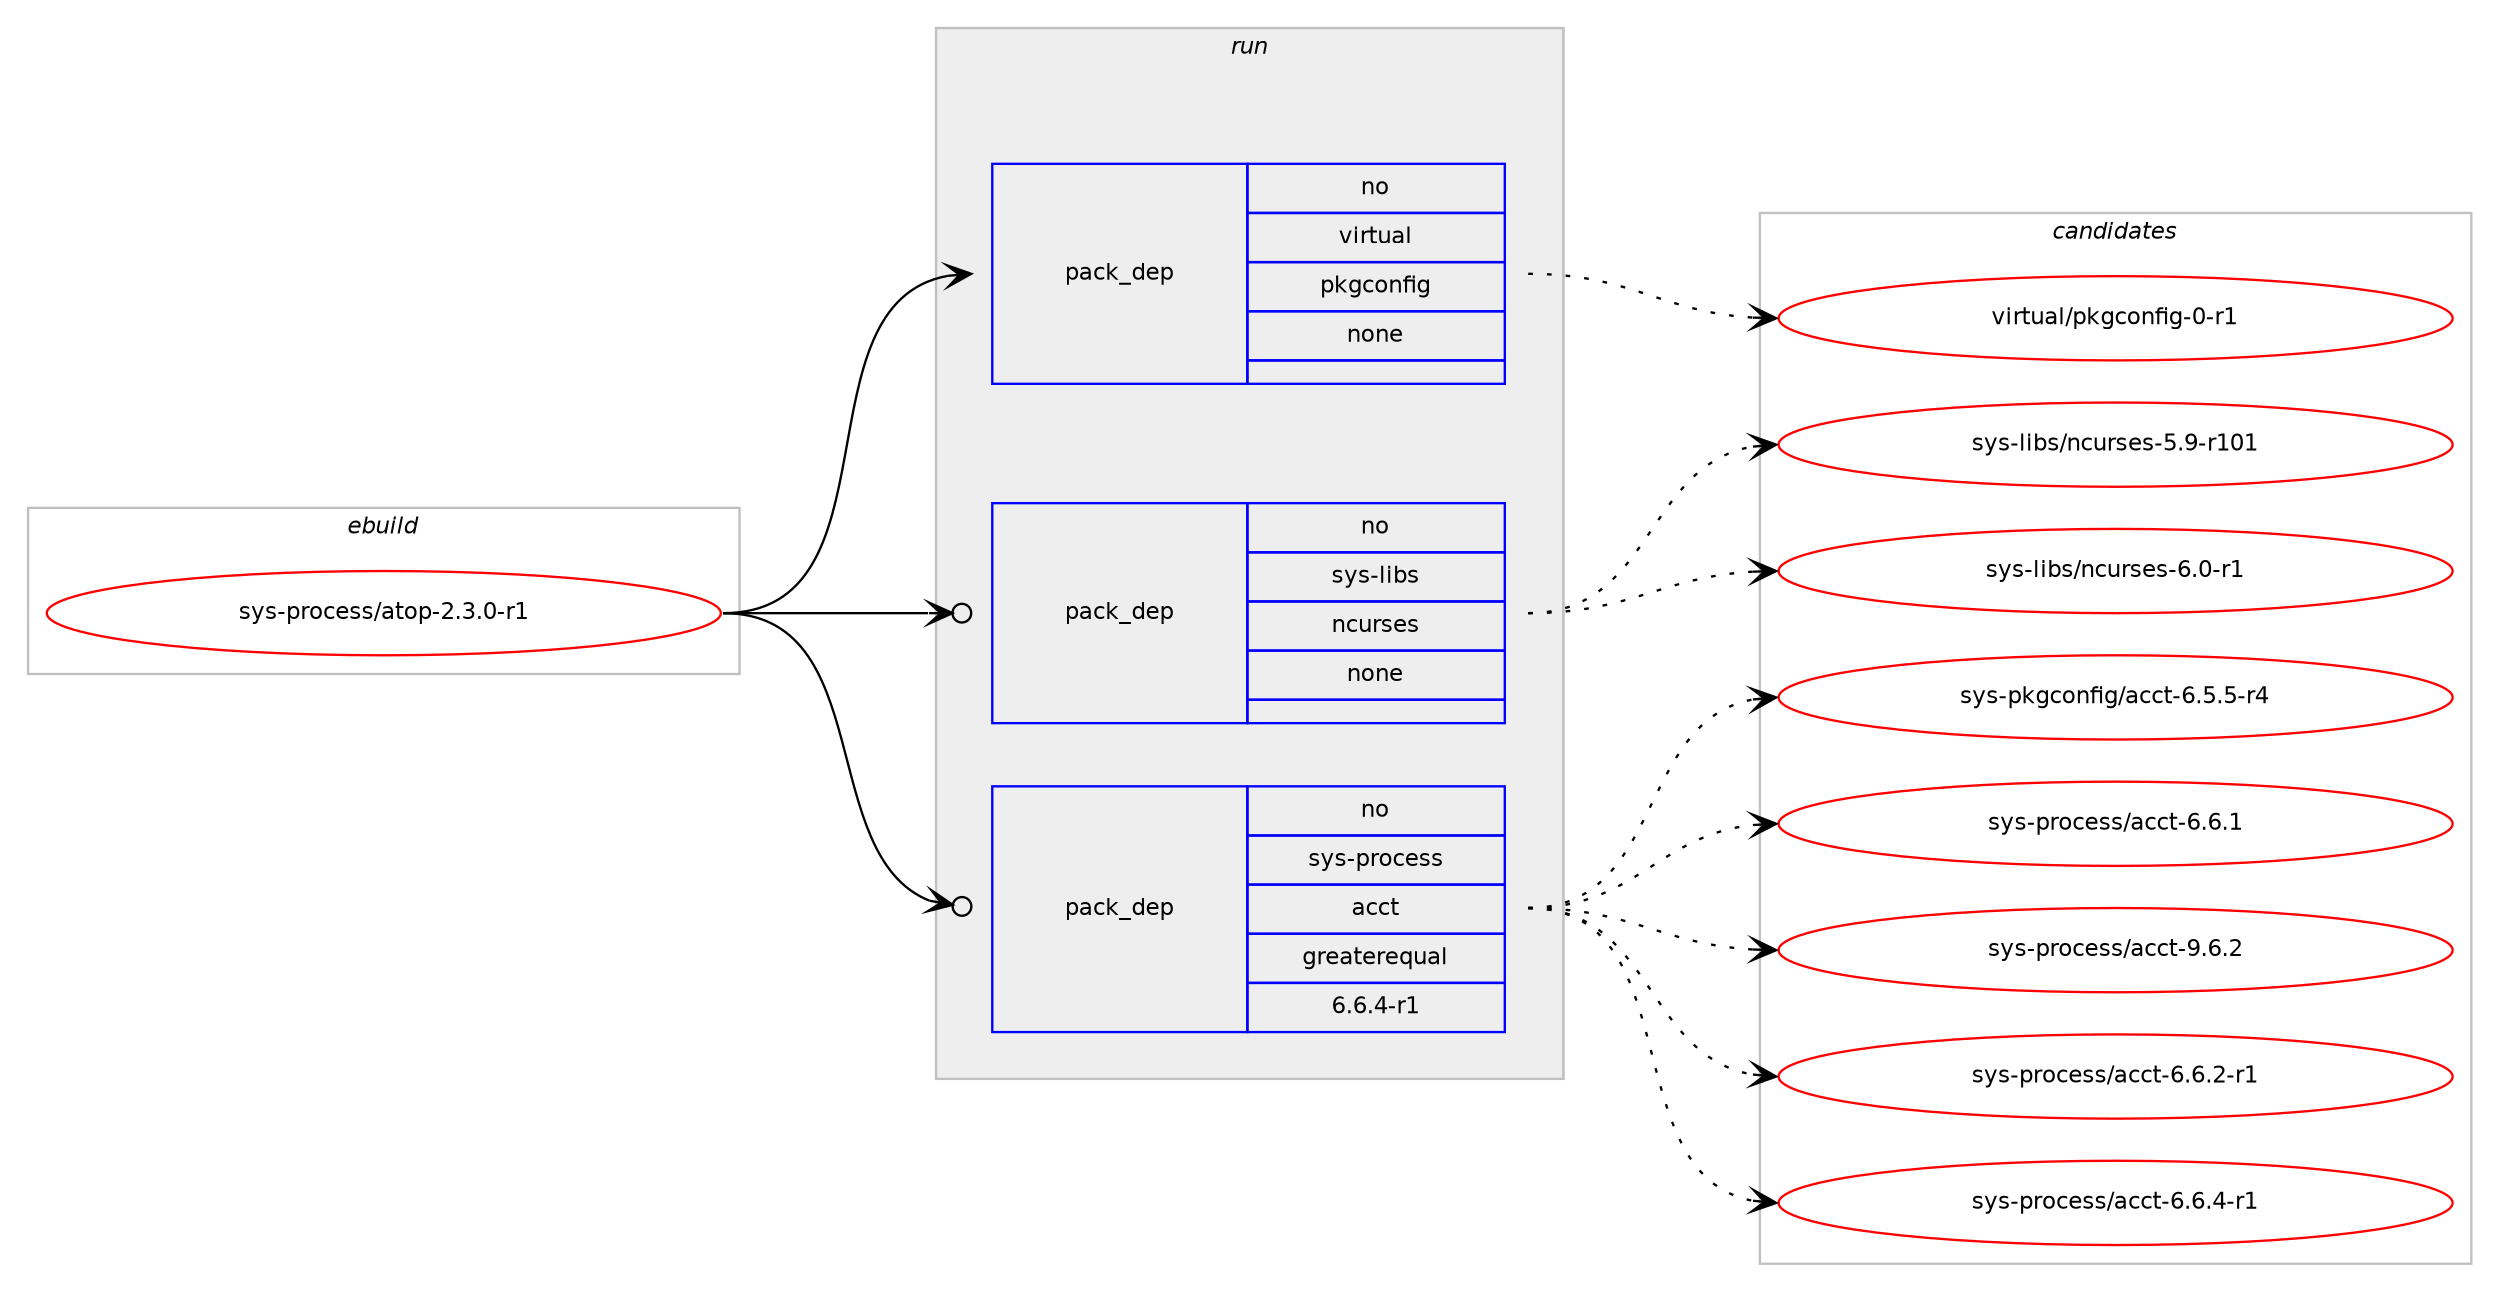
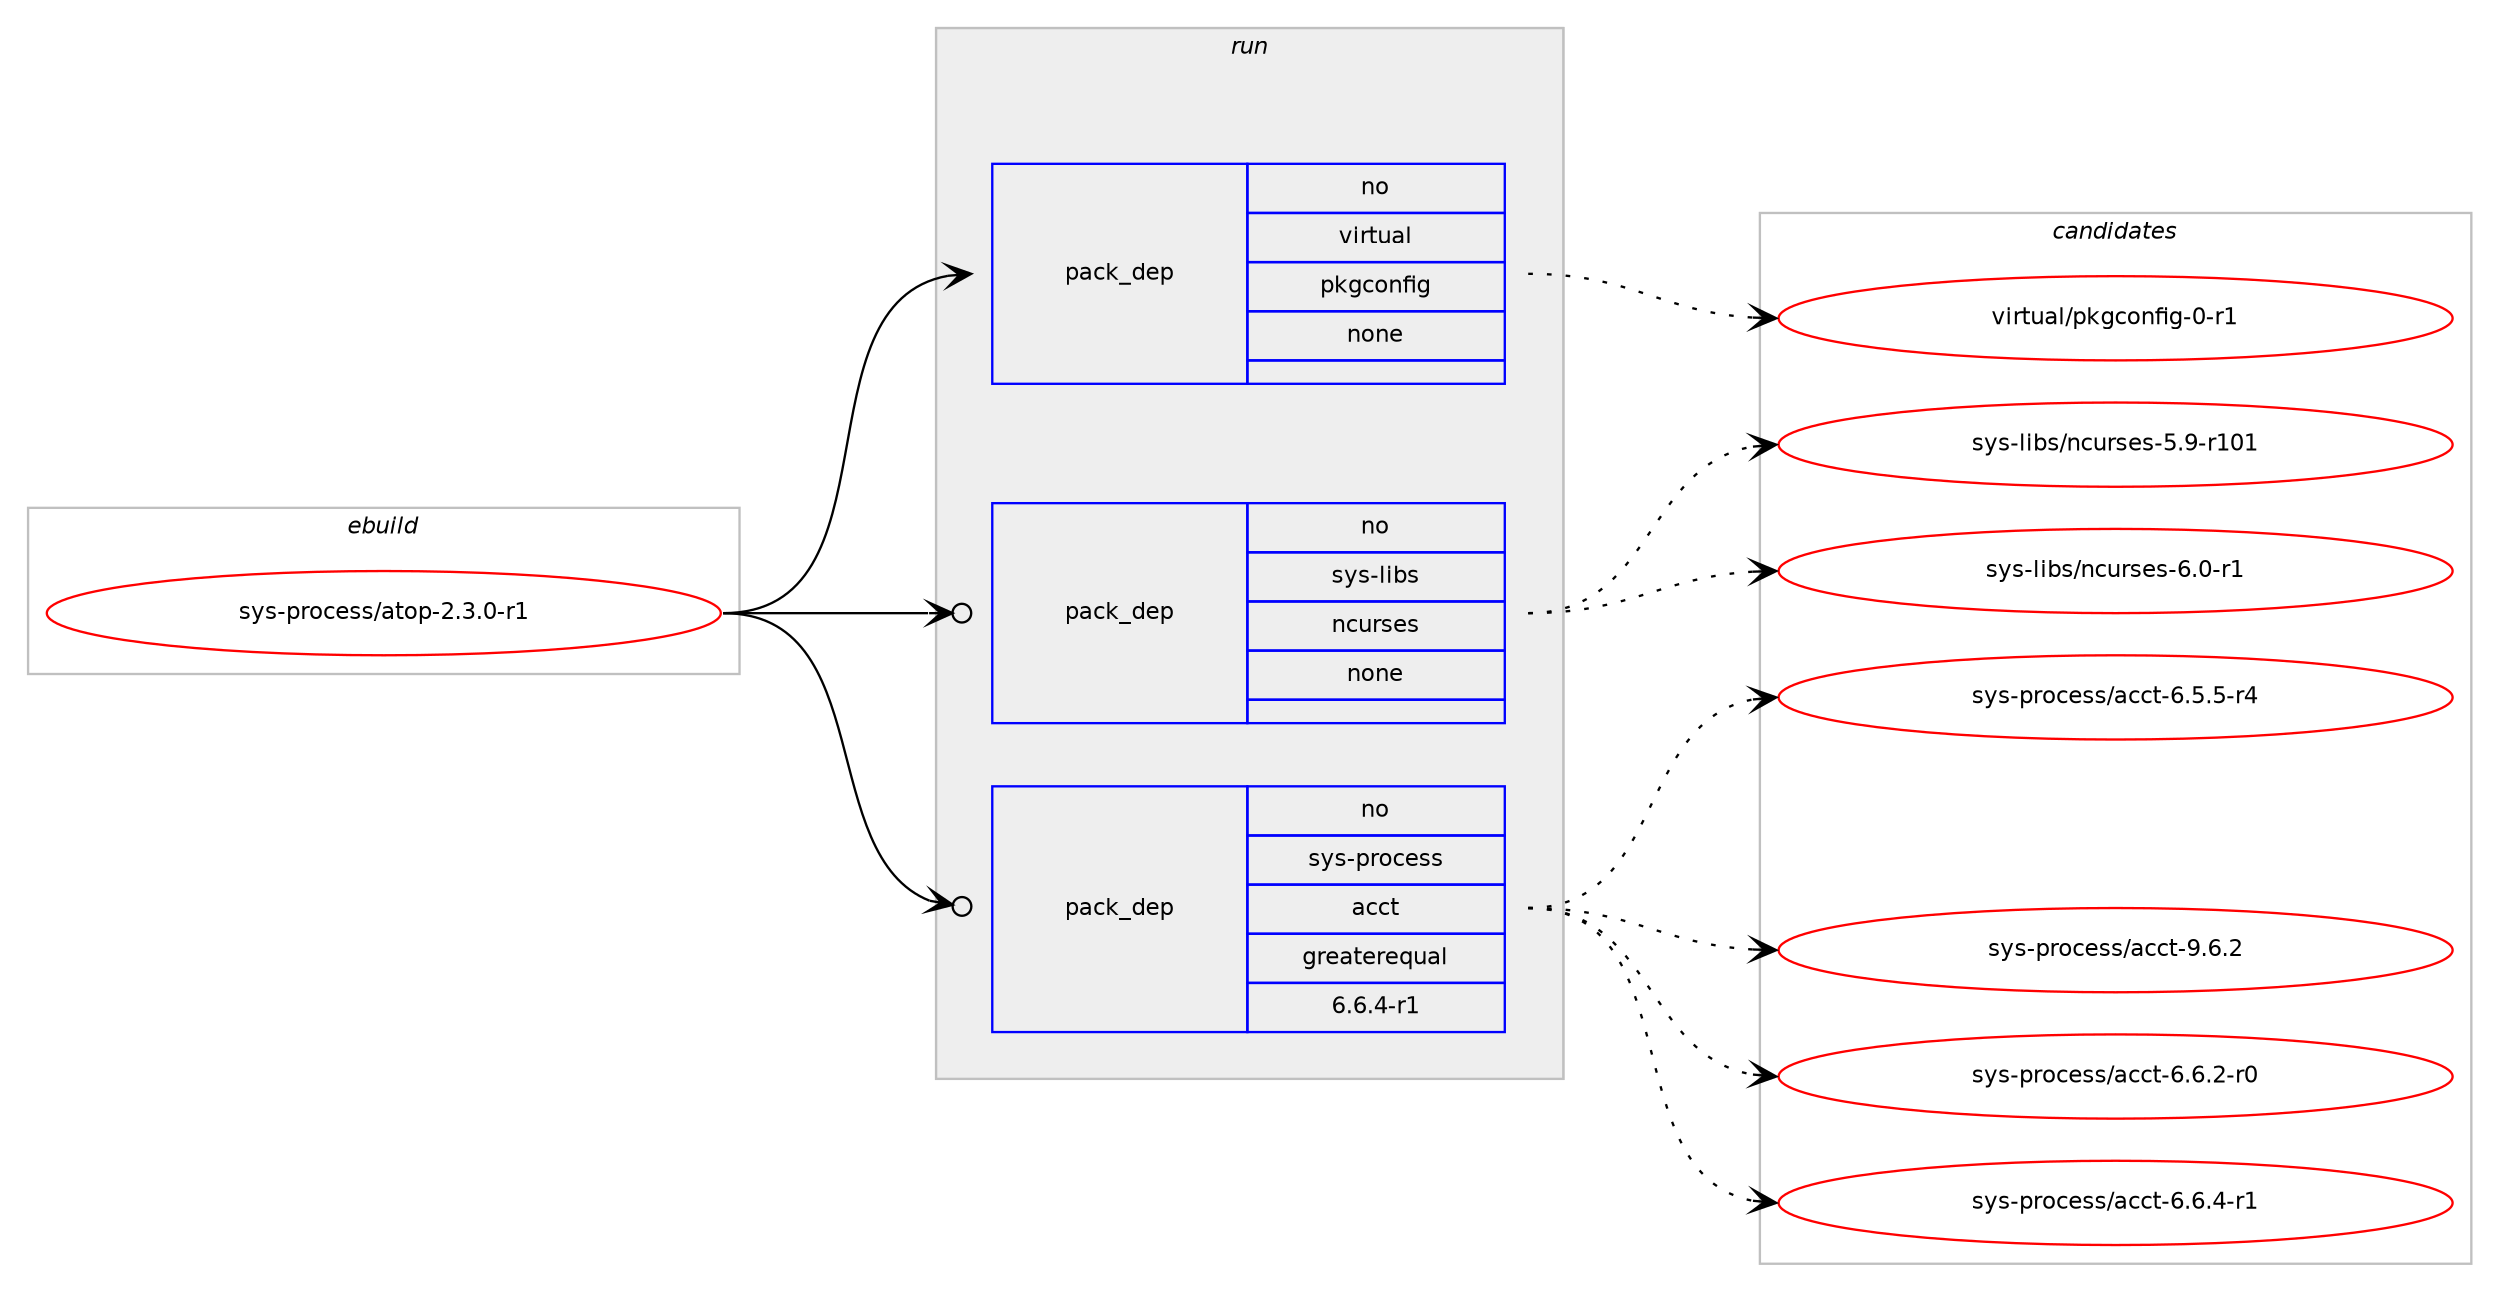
(2116, 697) -> (2116, 697)
(2116, 824) -> none
(2116, 1077) -> (2116, 1077)
